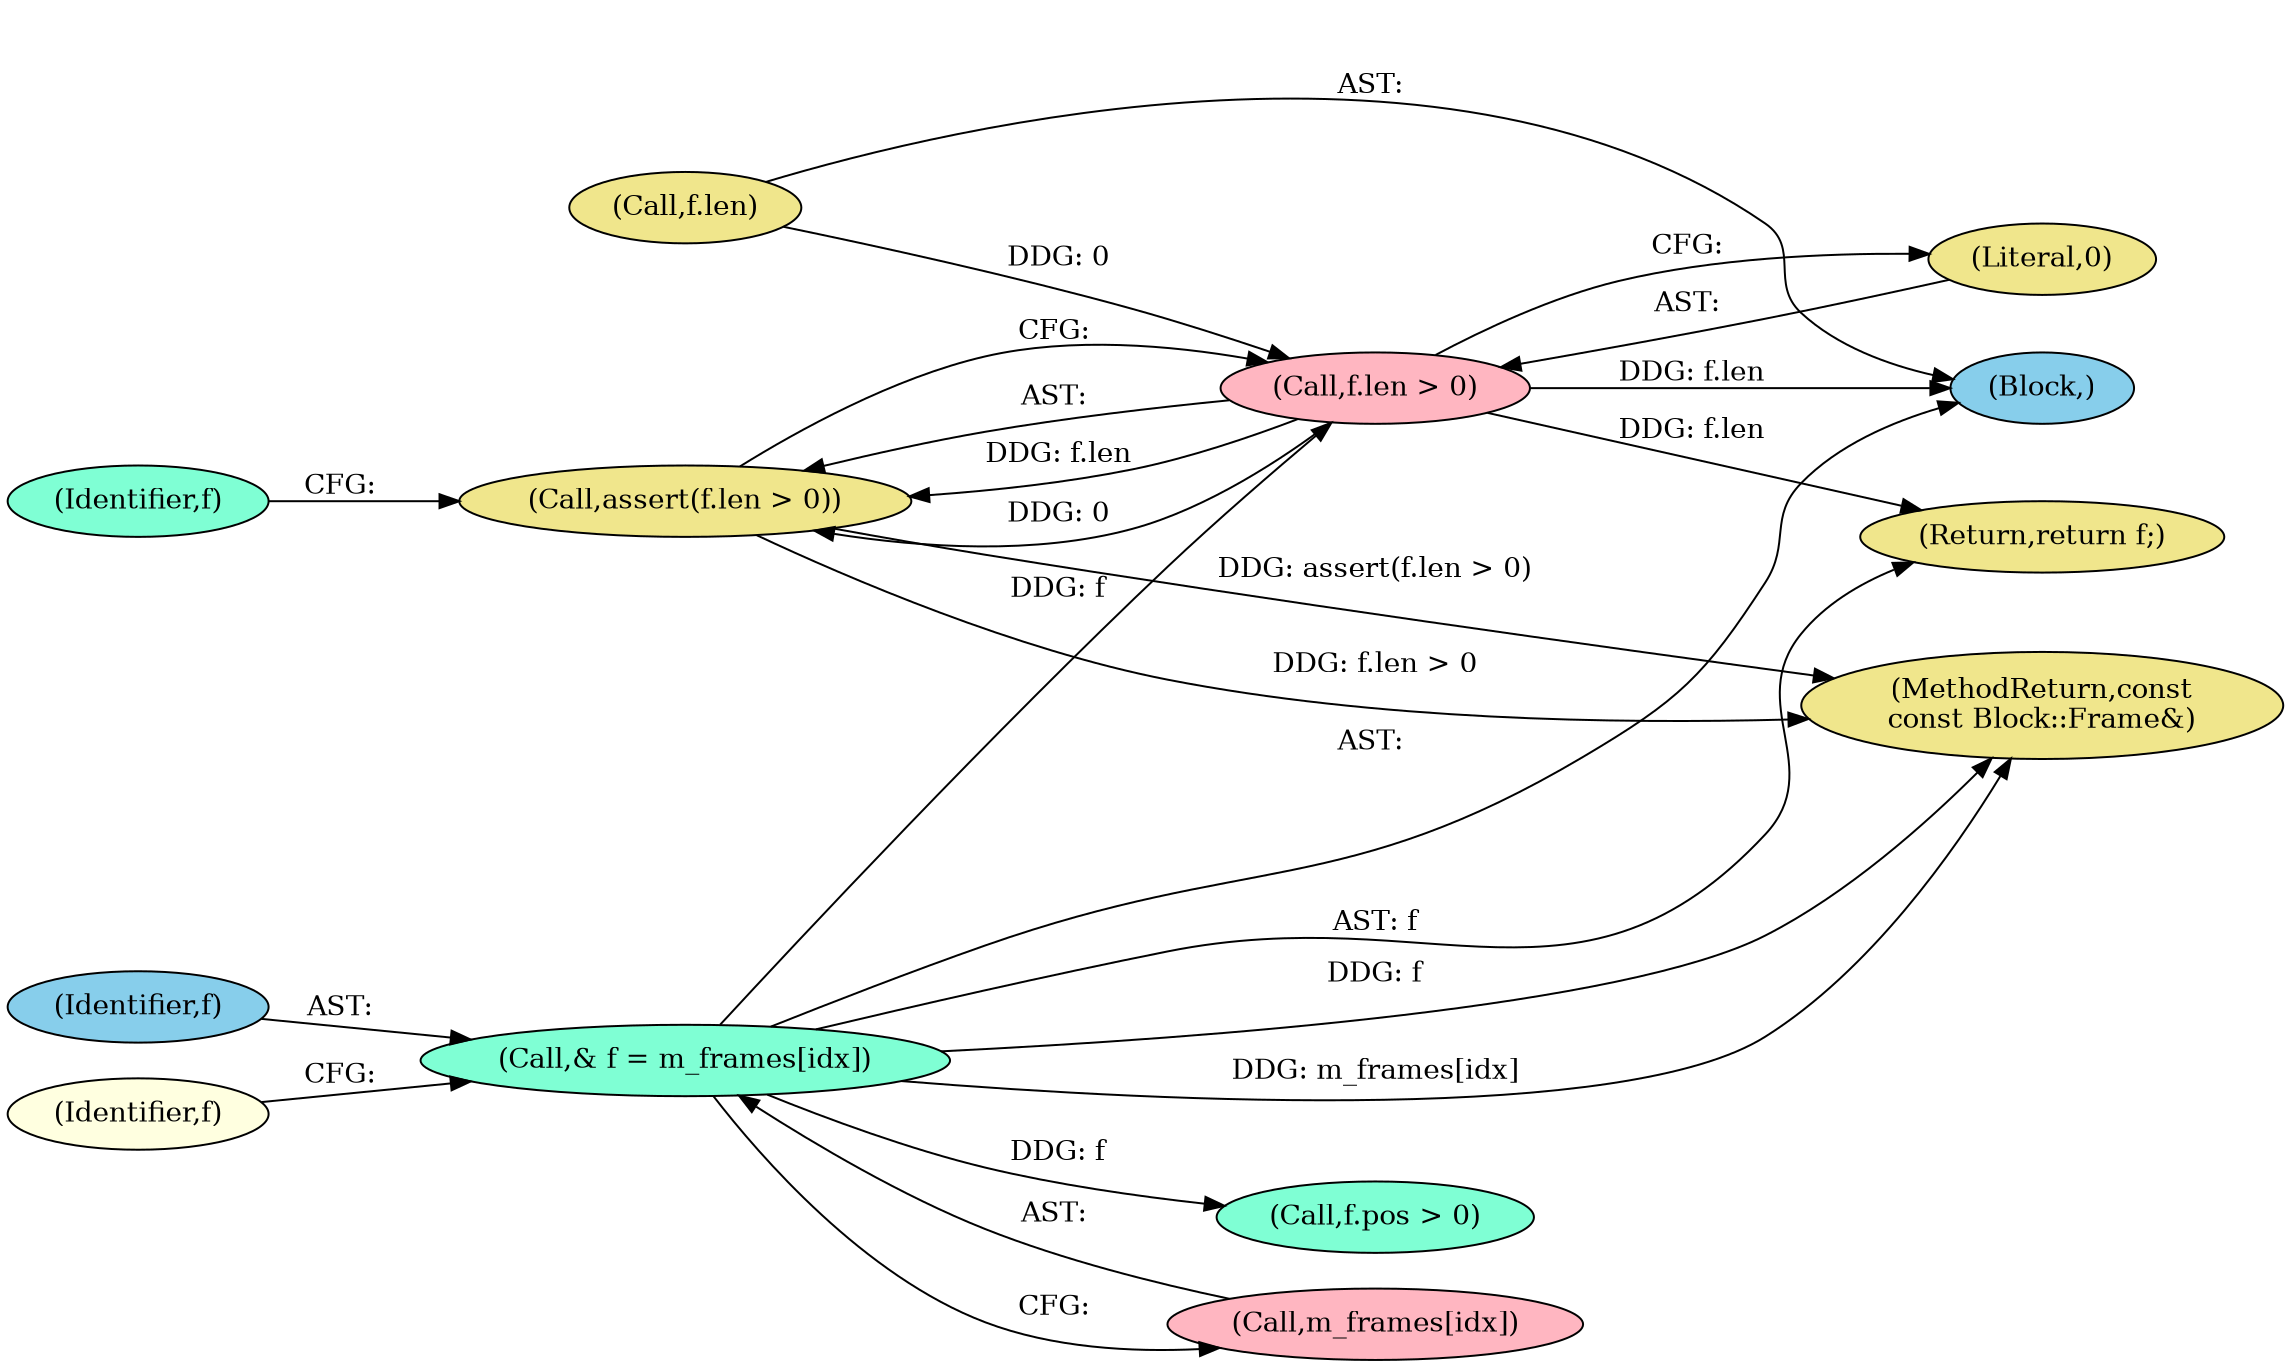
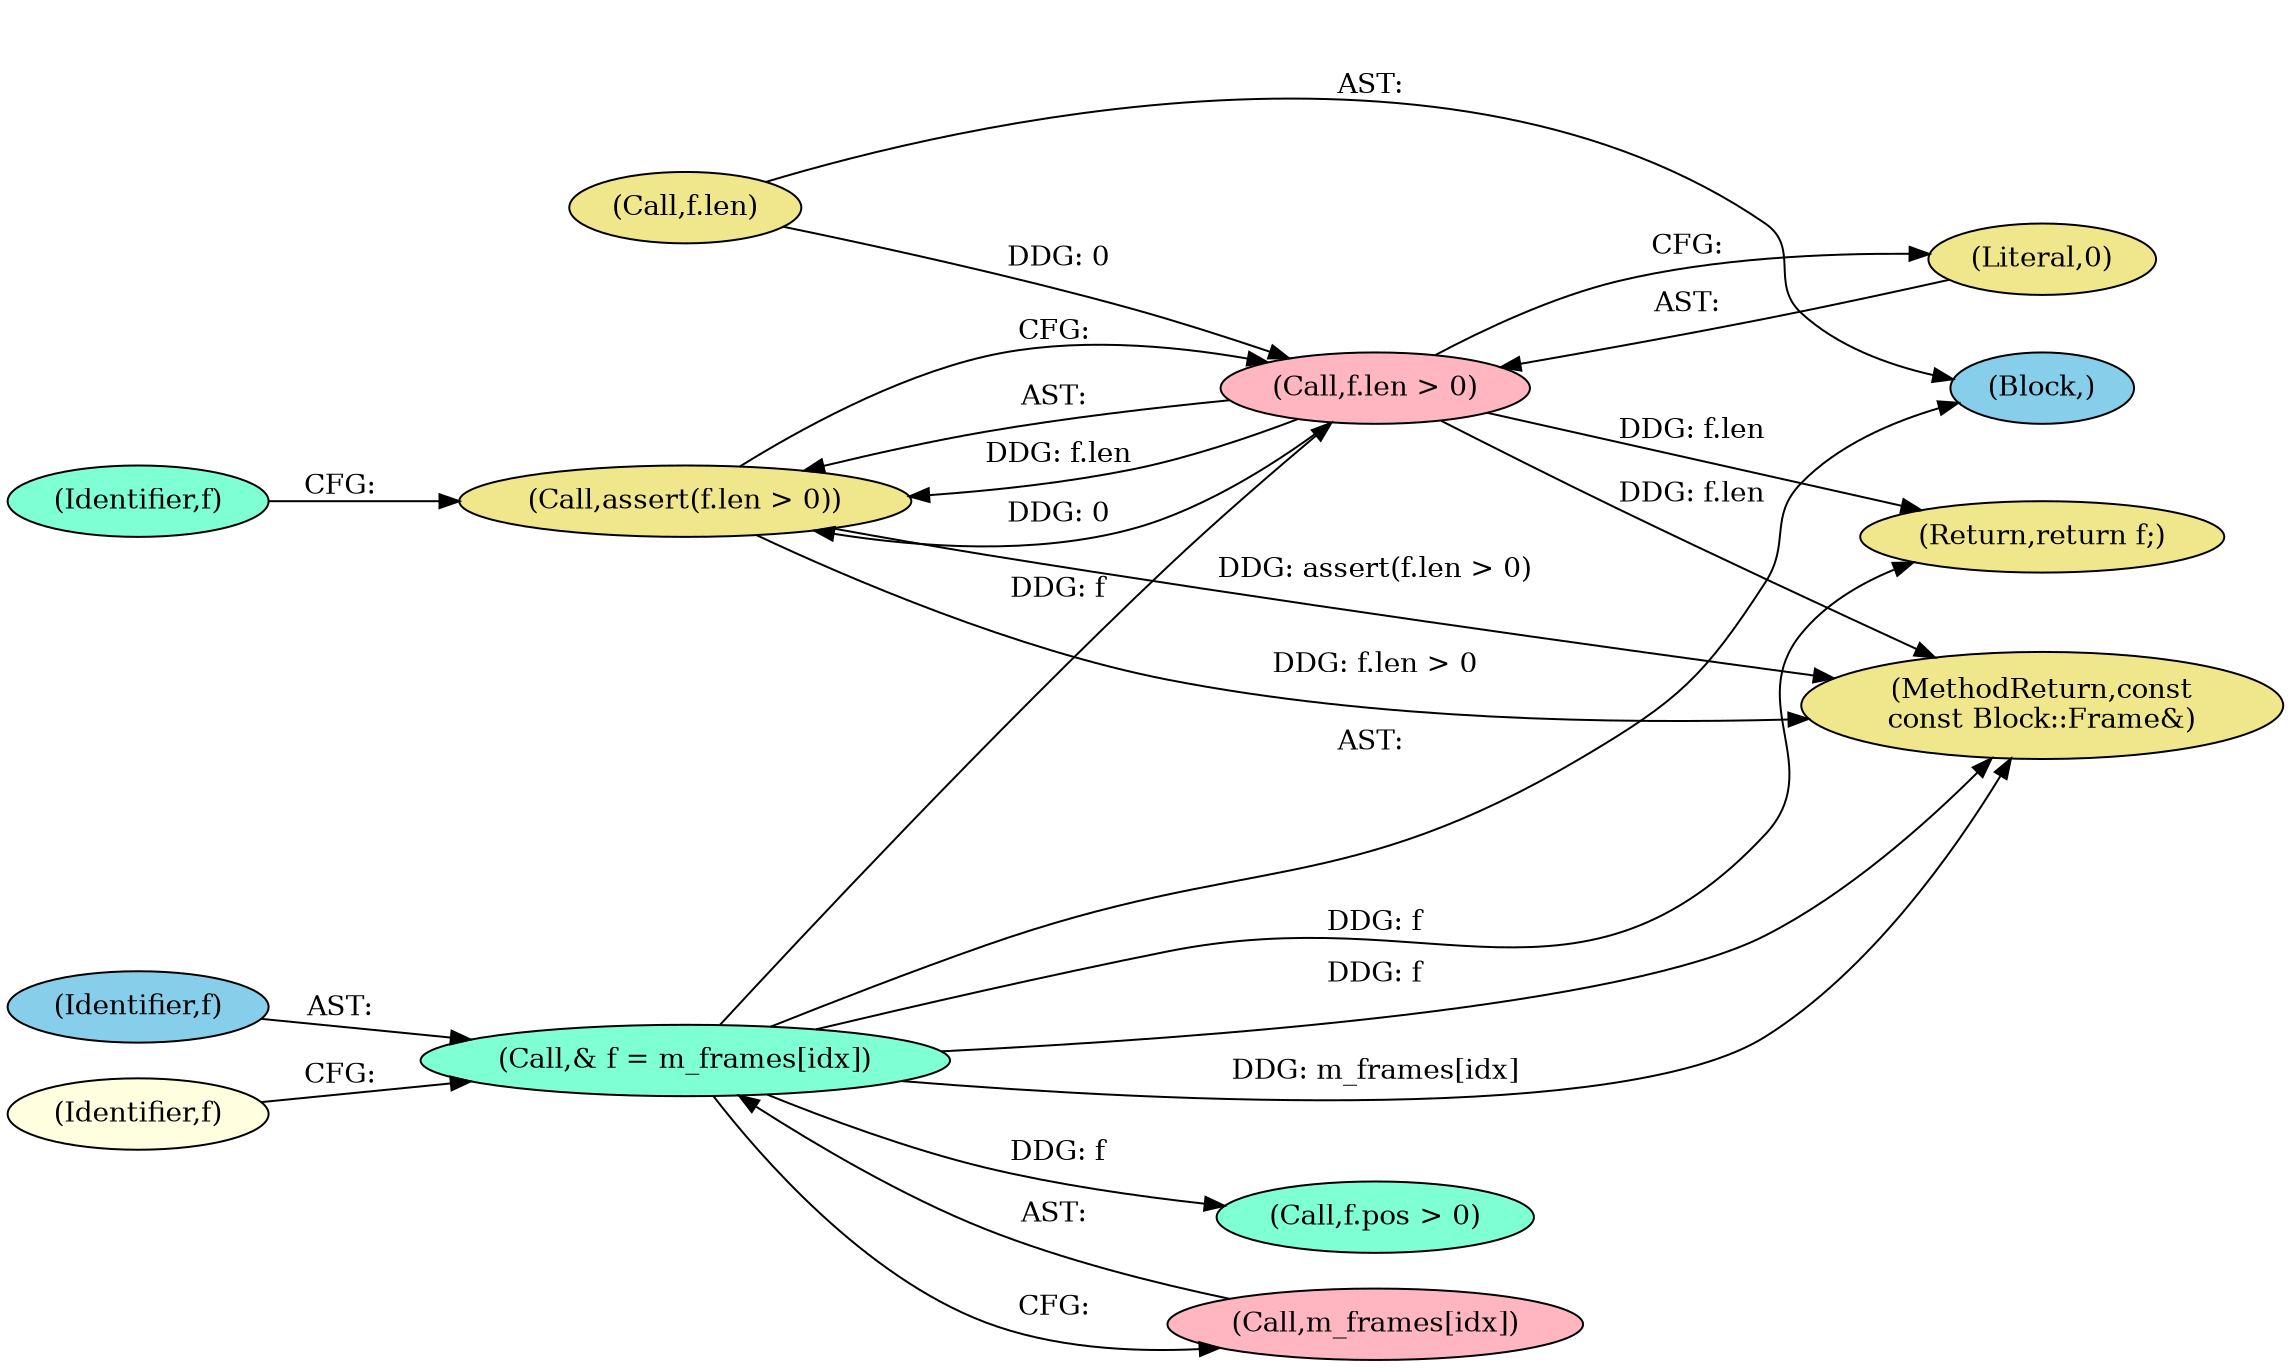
(1730, 388) -> (1678, 538)
(1375, 923) -> (1375, 923)
